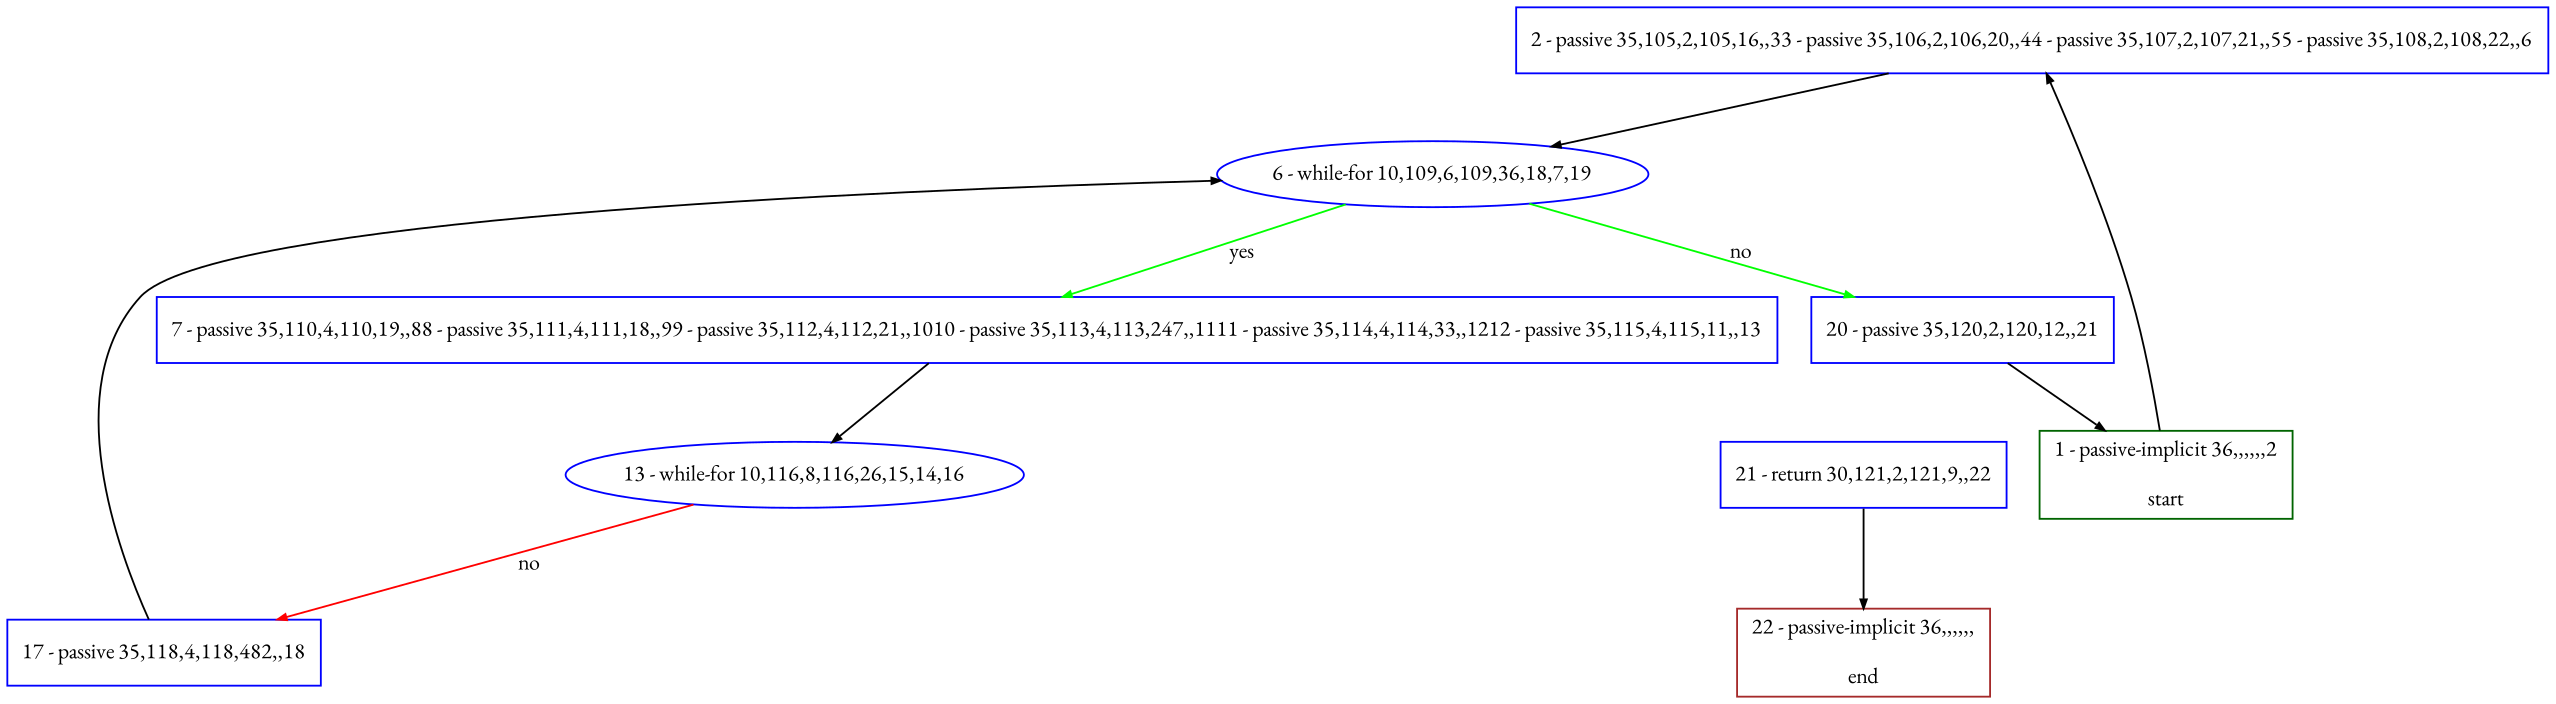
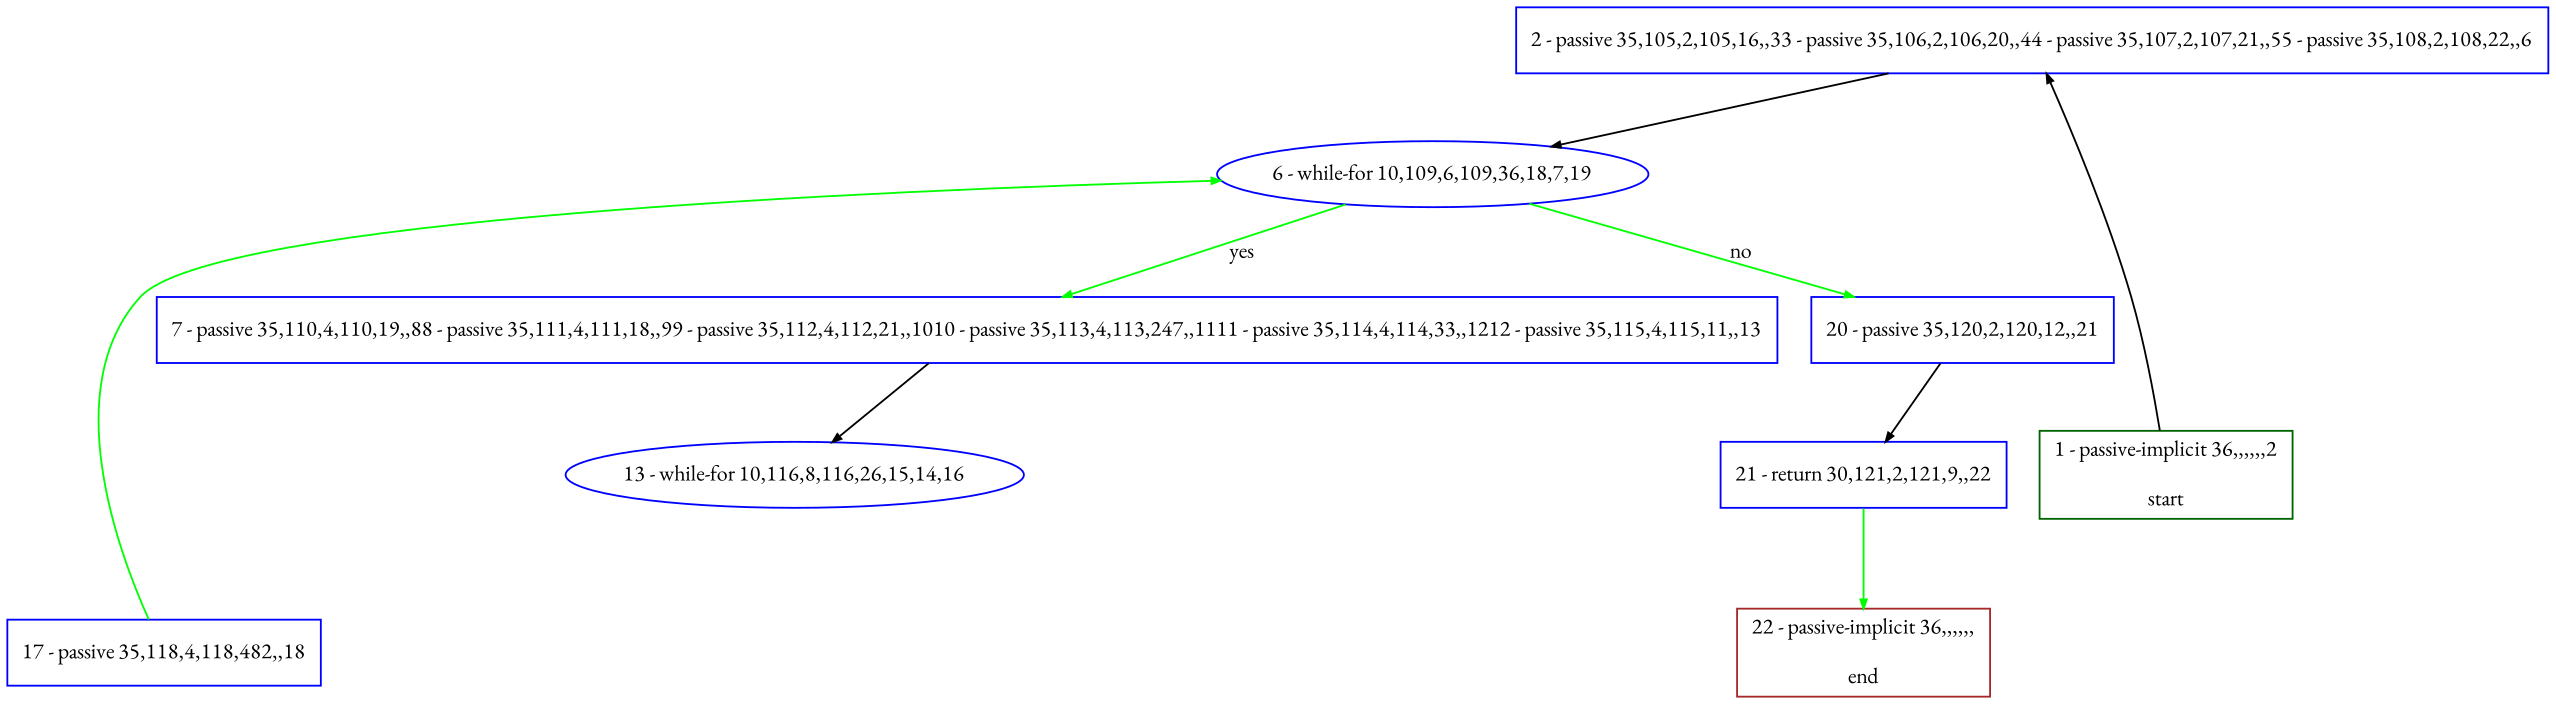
(501, 221) -> (501, 221)
(2052, 394) -> (1916, 398)
(1864, 554) -> (1864, 554)
(490, 561) -> none
